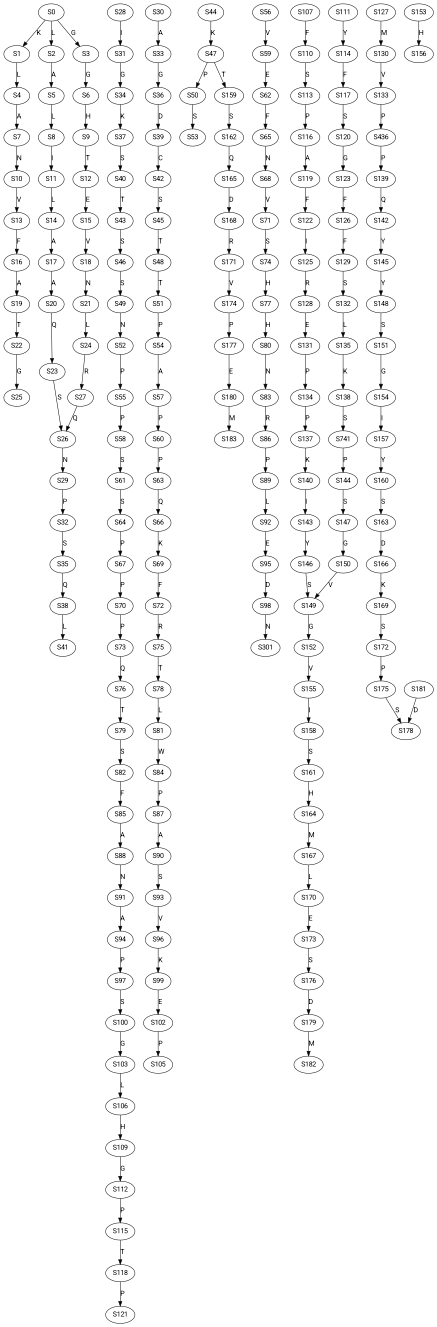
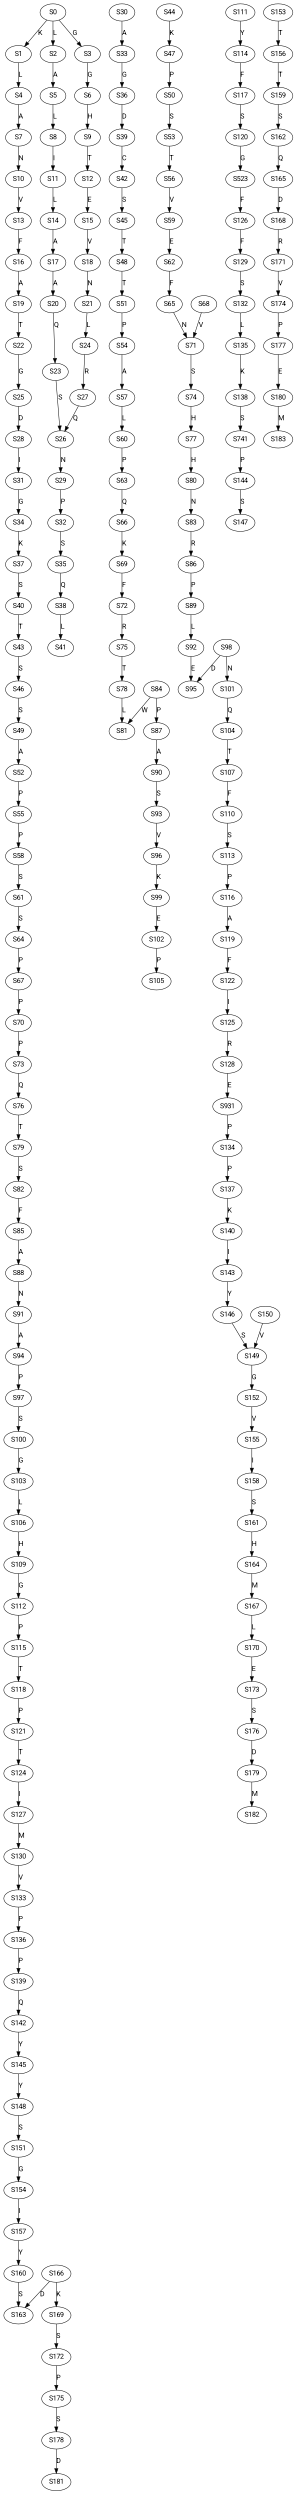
(421, 33) -> (280, 33)
(219, 73) -> (278, 73)
(381, 138) -> (18, 1940)
none -> (169, 156)
(265, 156) -> (179, 323)
(343, 179) -> (240, 179)
(123, 325) -> (21, 752)
(305, 346) -> (227, 1106)
none -> (18, 416)
(161, 419) -> (124, 419)
(343, 541) -> none
(381, 541) -> (39, 2293)
(265, 583) -> (210, 667)
(265, 648) -> (227, 690)
(413, 708) -> (56, 2459)
none -> (227, 731)
(158, 750) -> (141, 709)
none -> (18, 1773)
